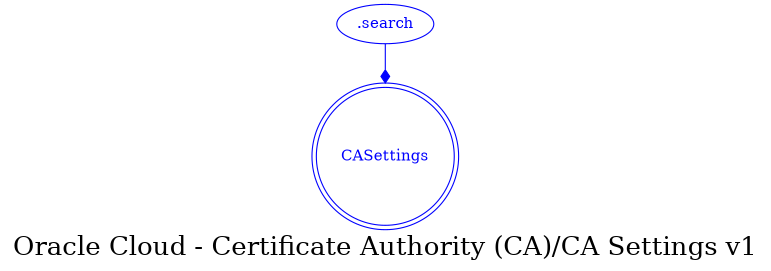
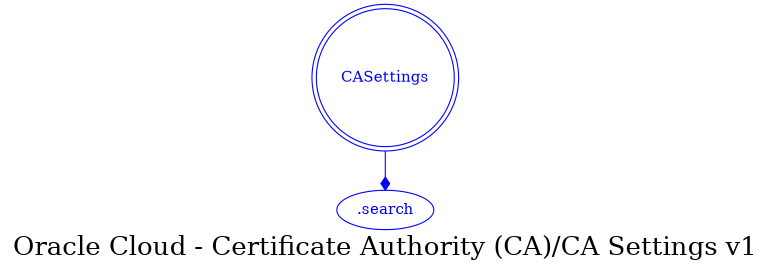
(385, 57) -> (385, 164)
